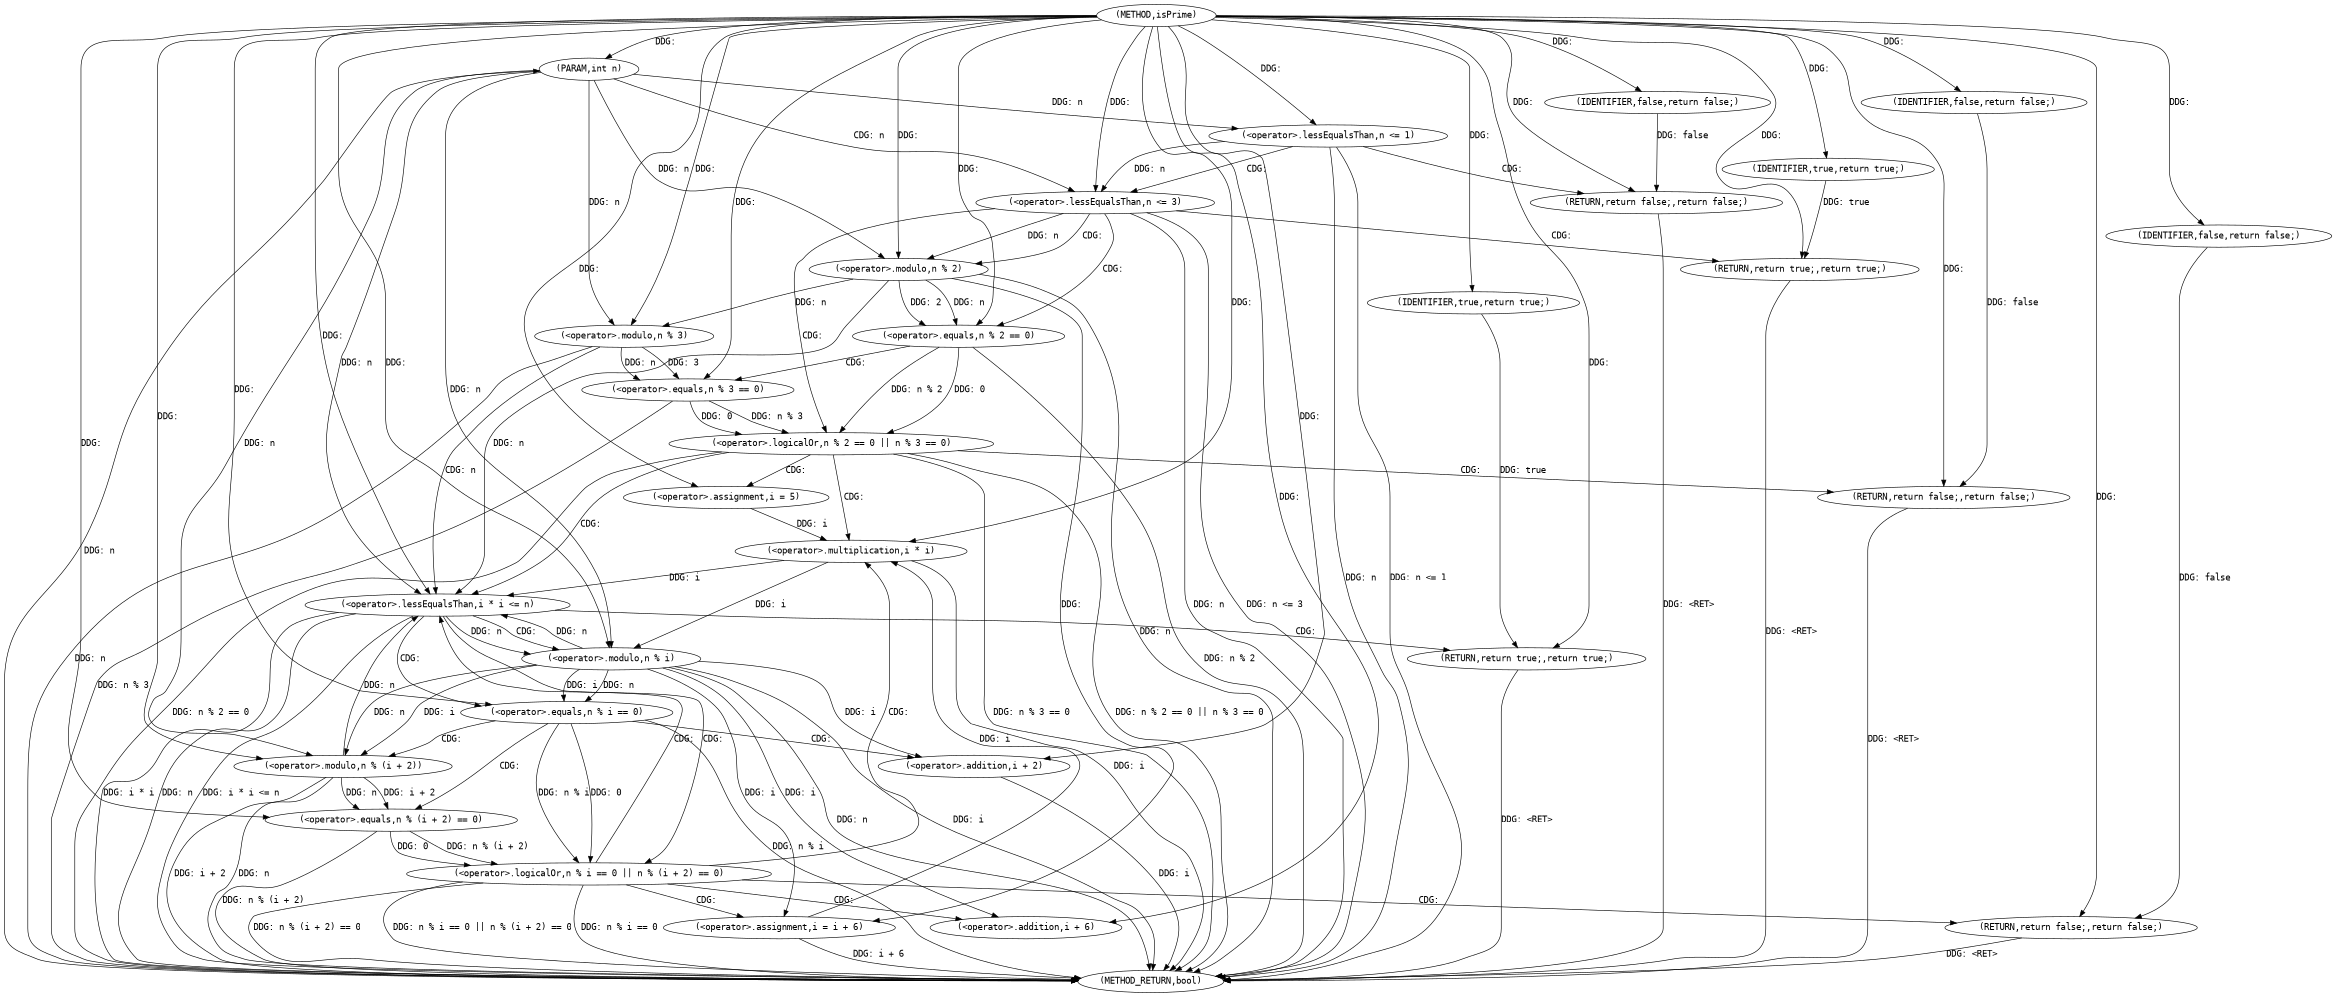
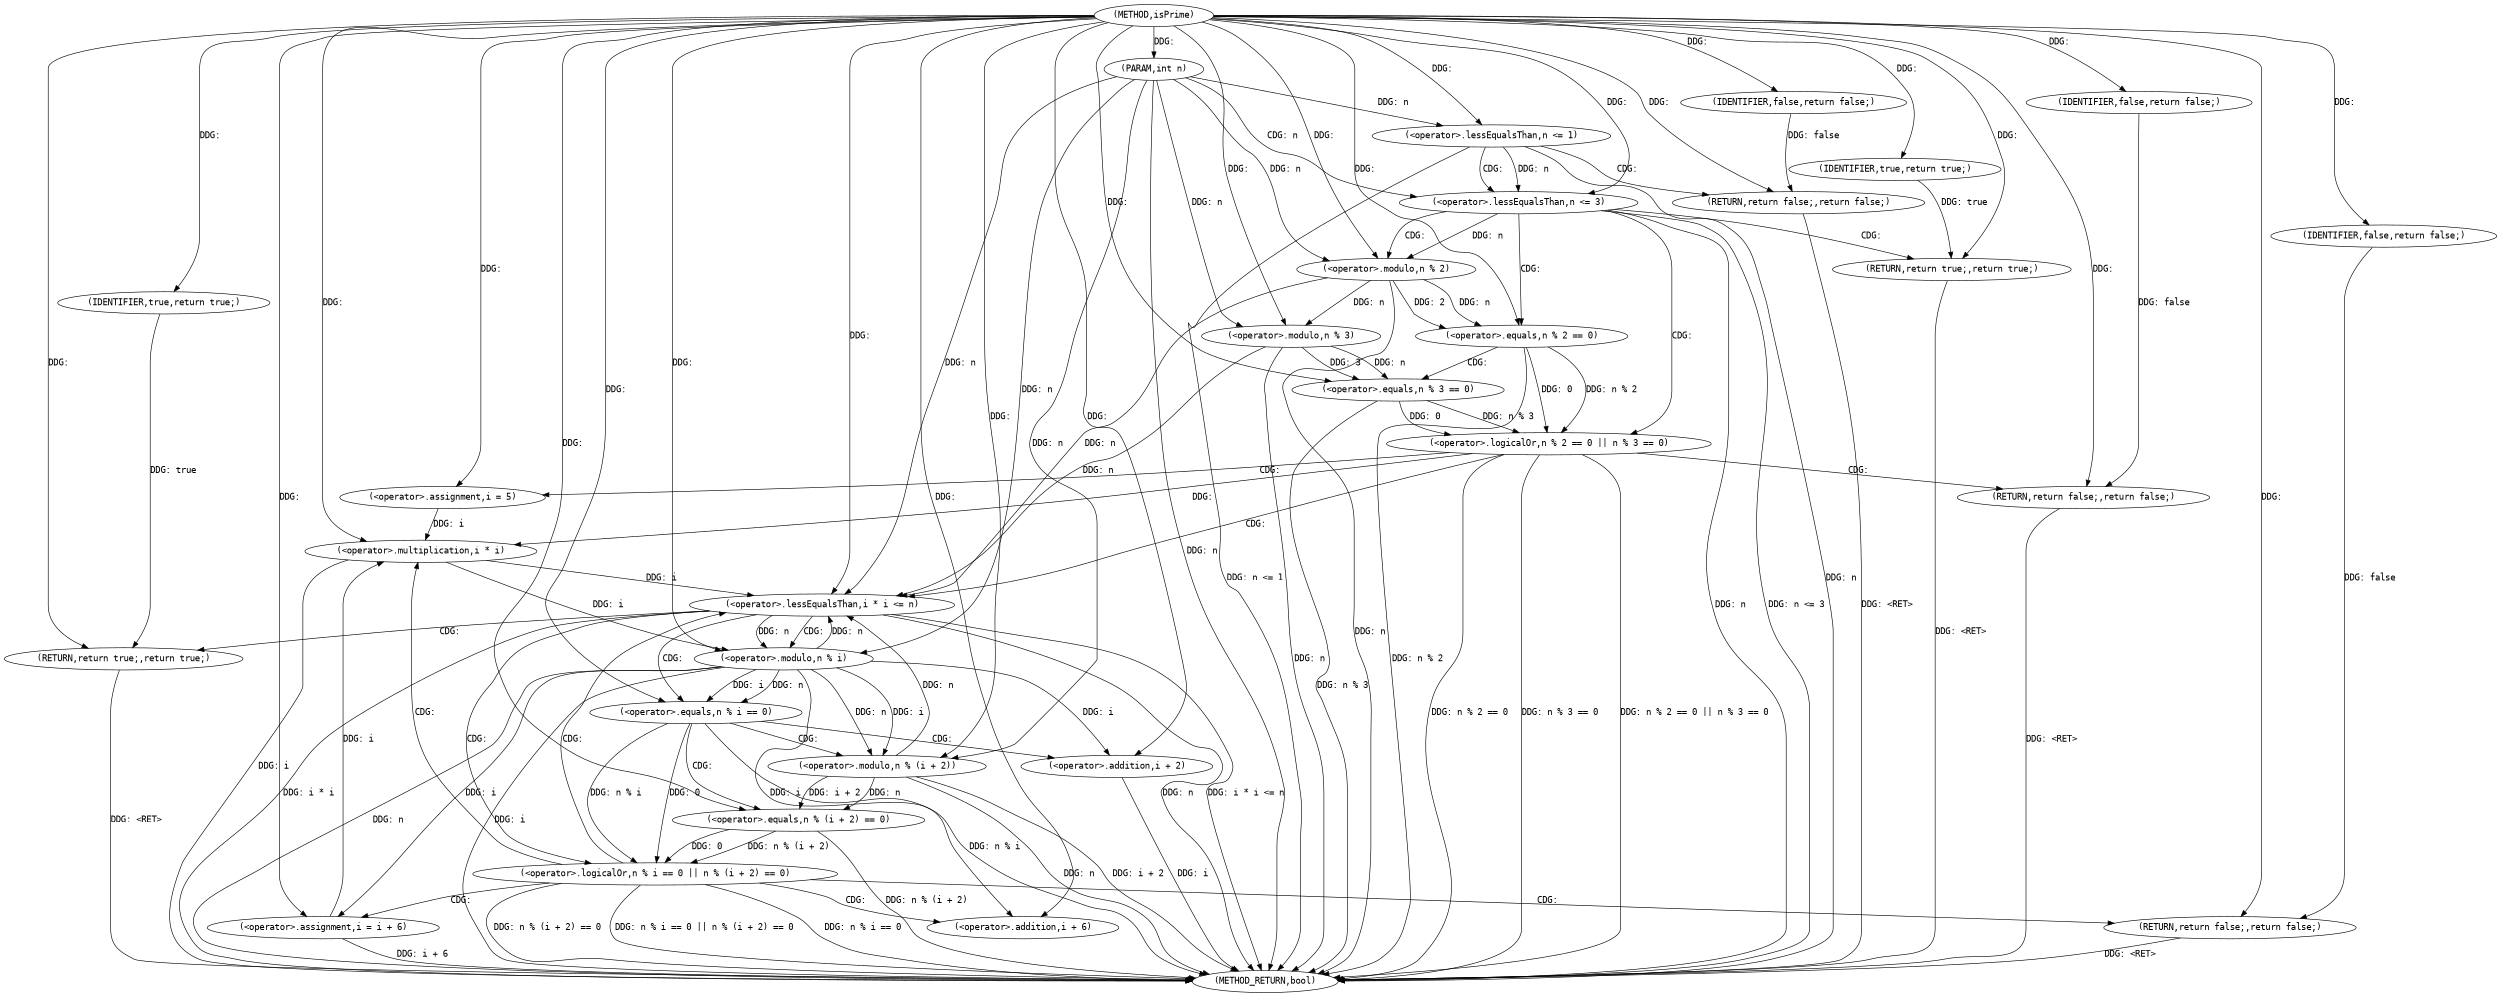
(460, 471) -> (1098, 471)
(857, 498) -> (1205, 498)
(1074, 676) -> (279, 79)
(4, 919) -> (1179, 533)
